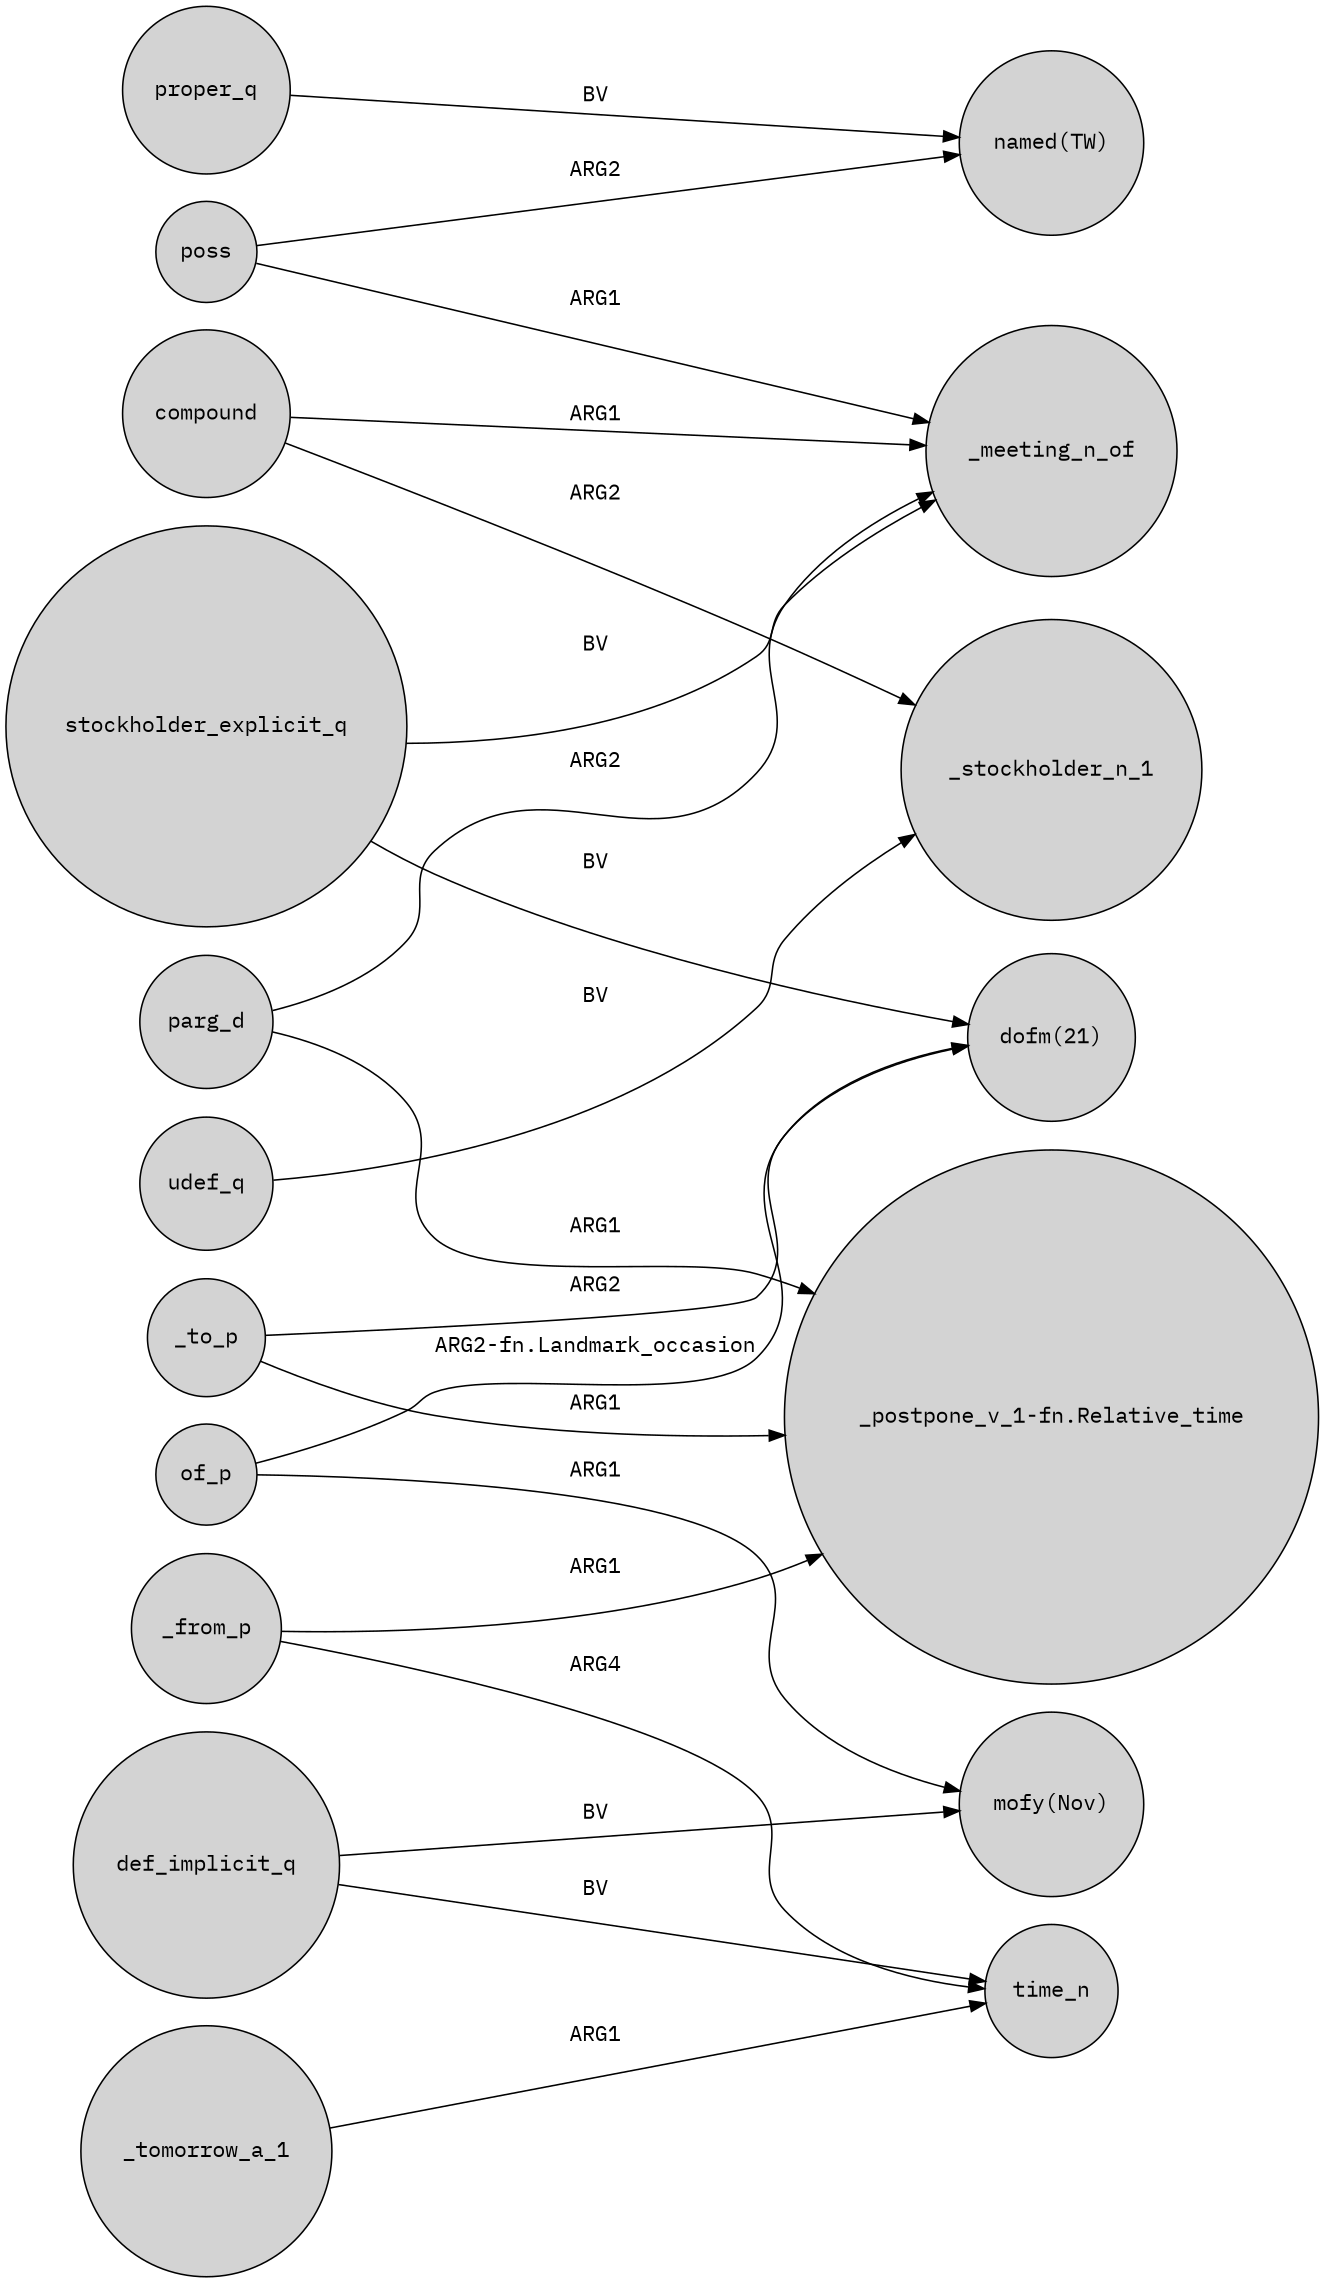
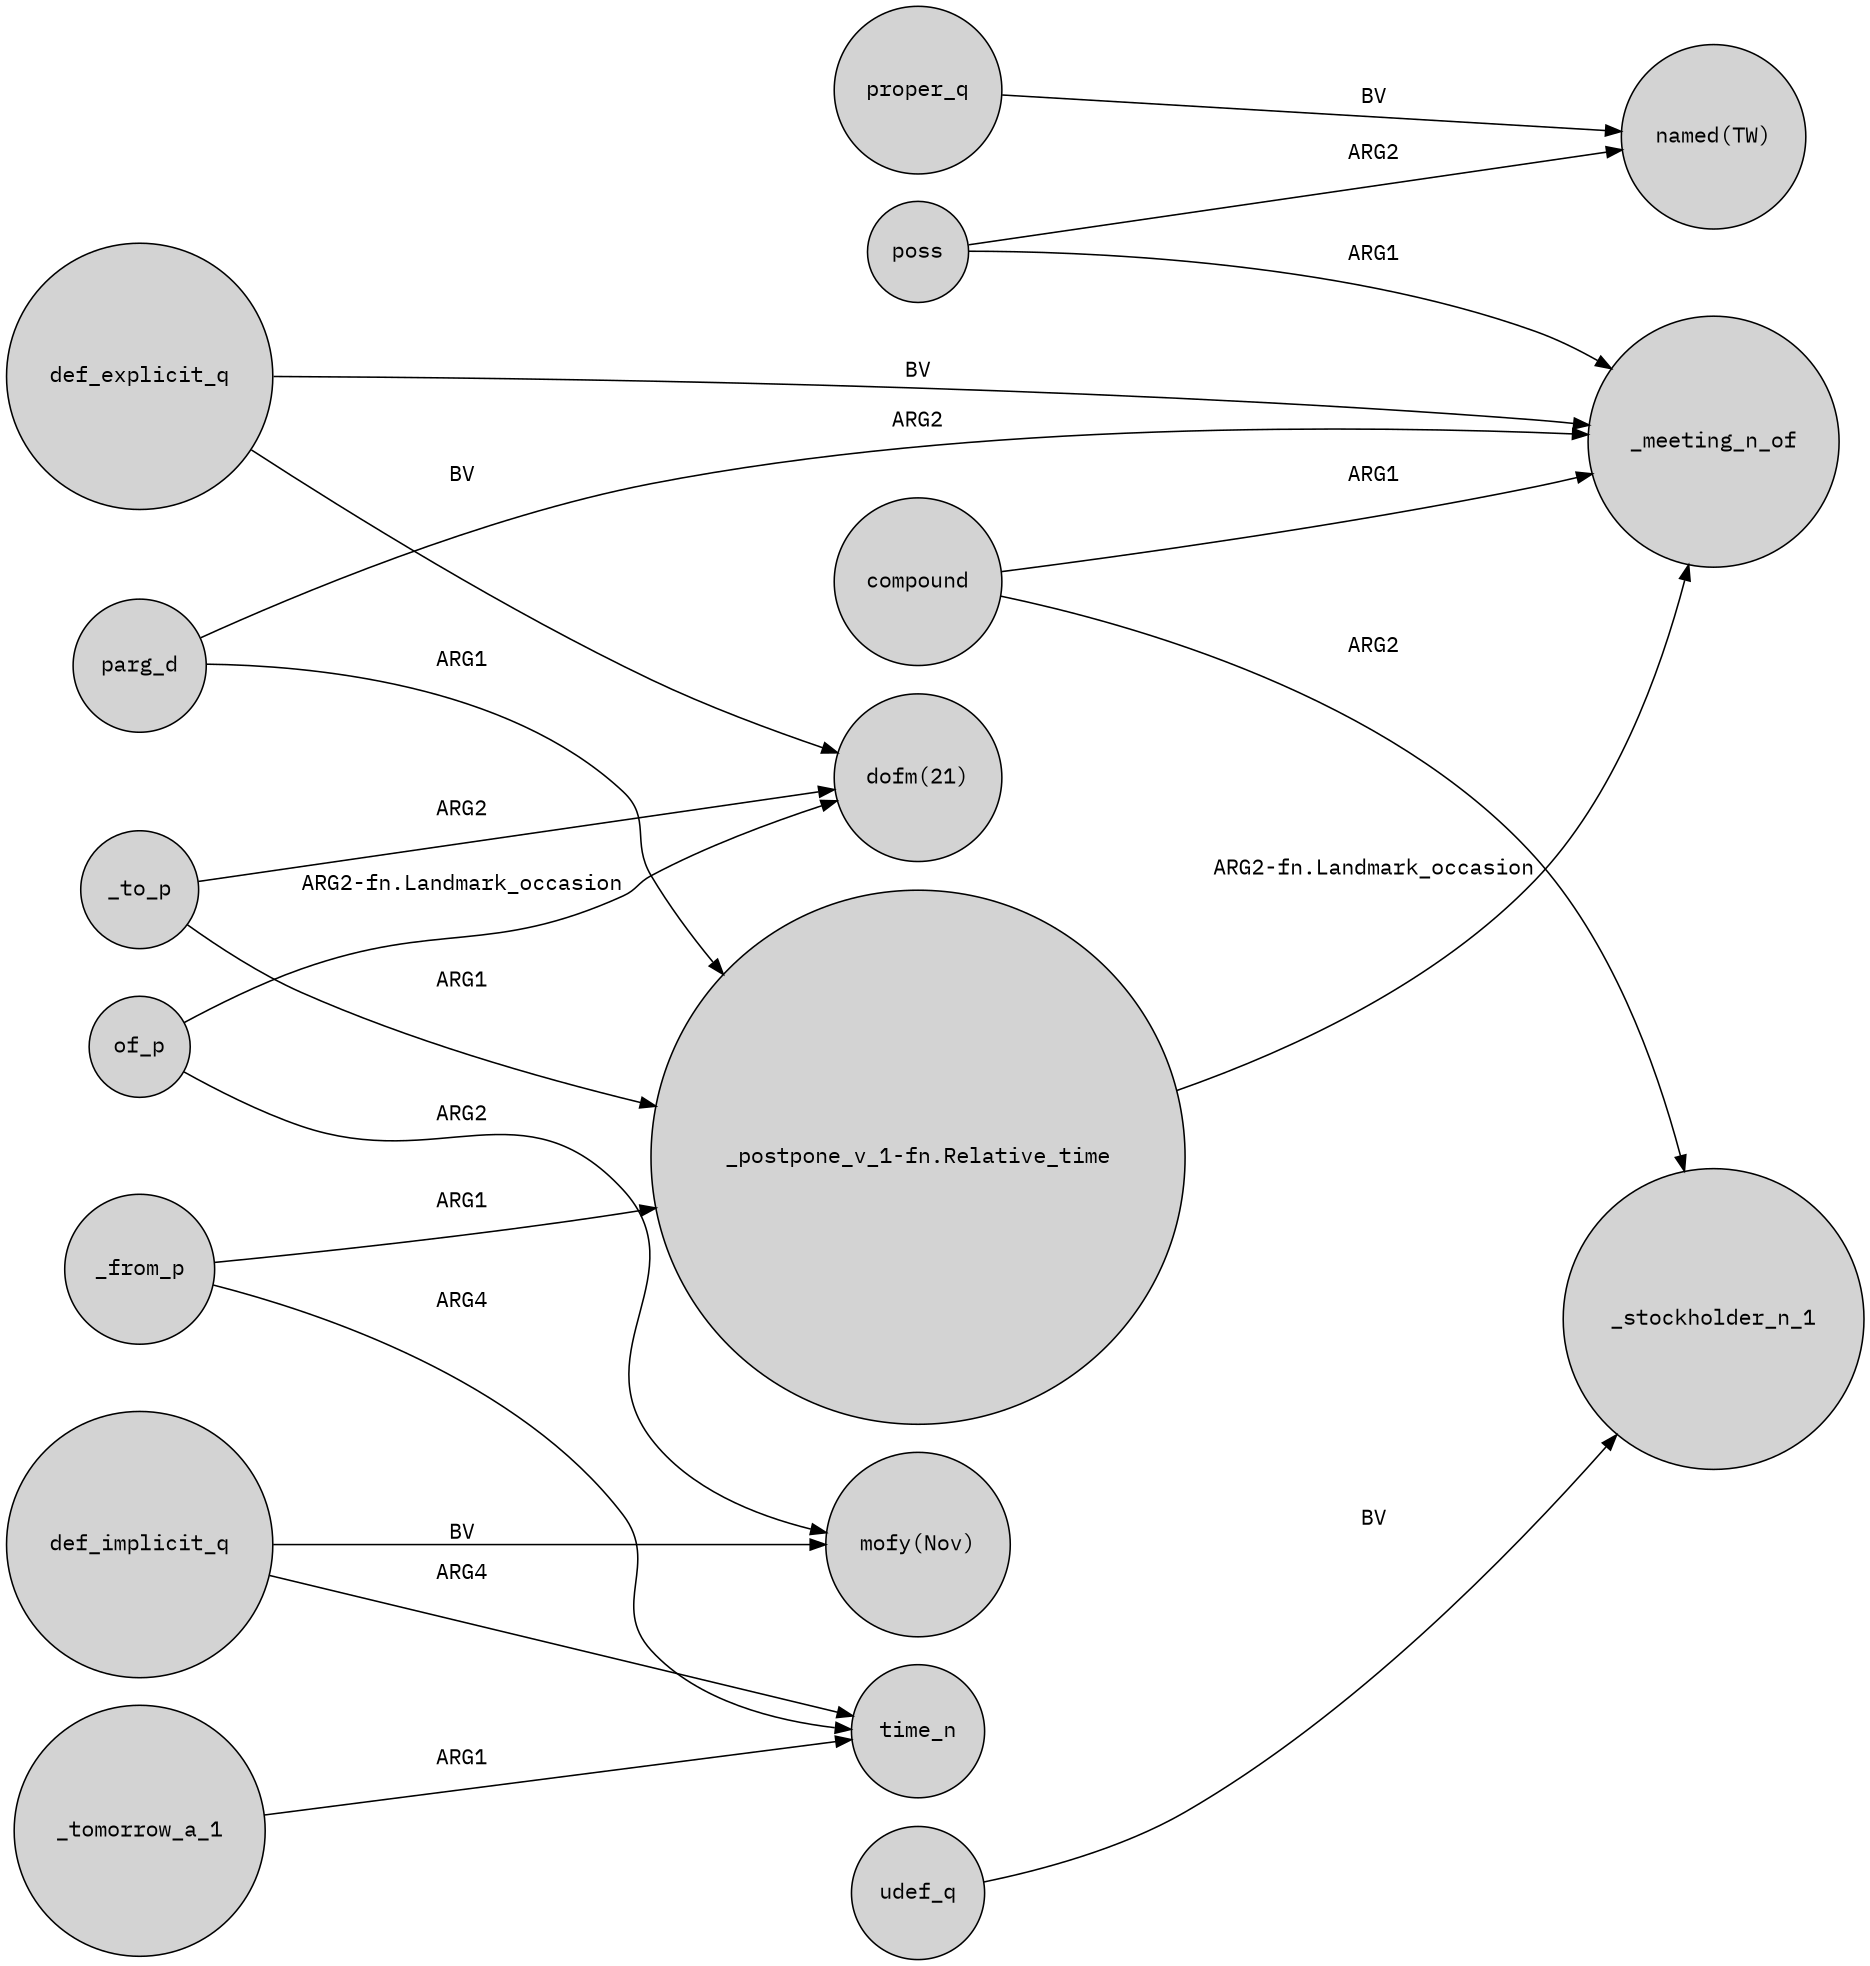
(206, 726) -> (140, 376)
none -> (1506, 908)
(596, 1471) -> (462, 1114)
(596, 1889) -> (462, 1573)
